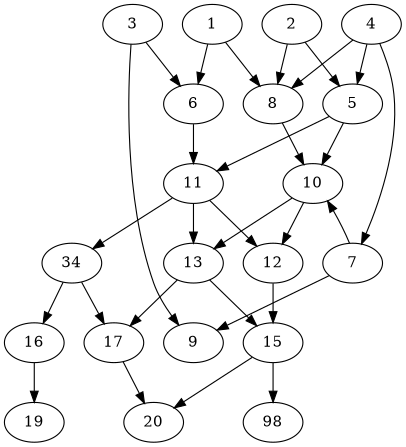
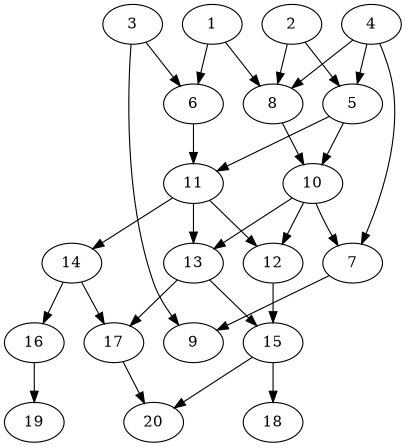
(342, 227) -> (324, 220)
(72, 263) -> (72, 263)
(273, 422) -> (273, 422)
